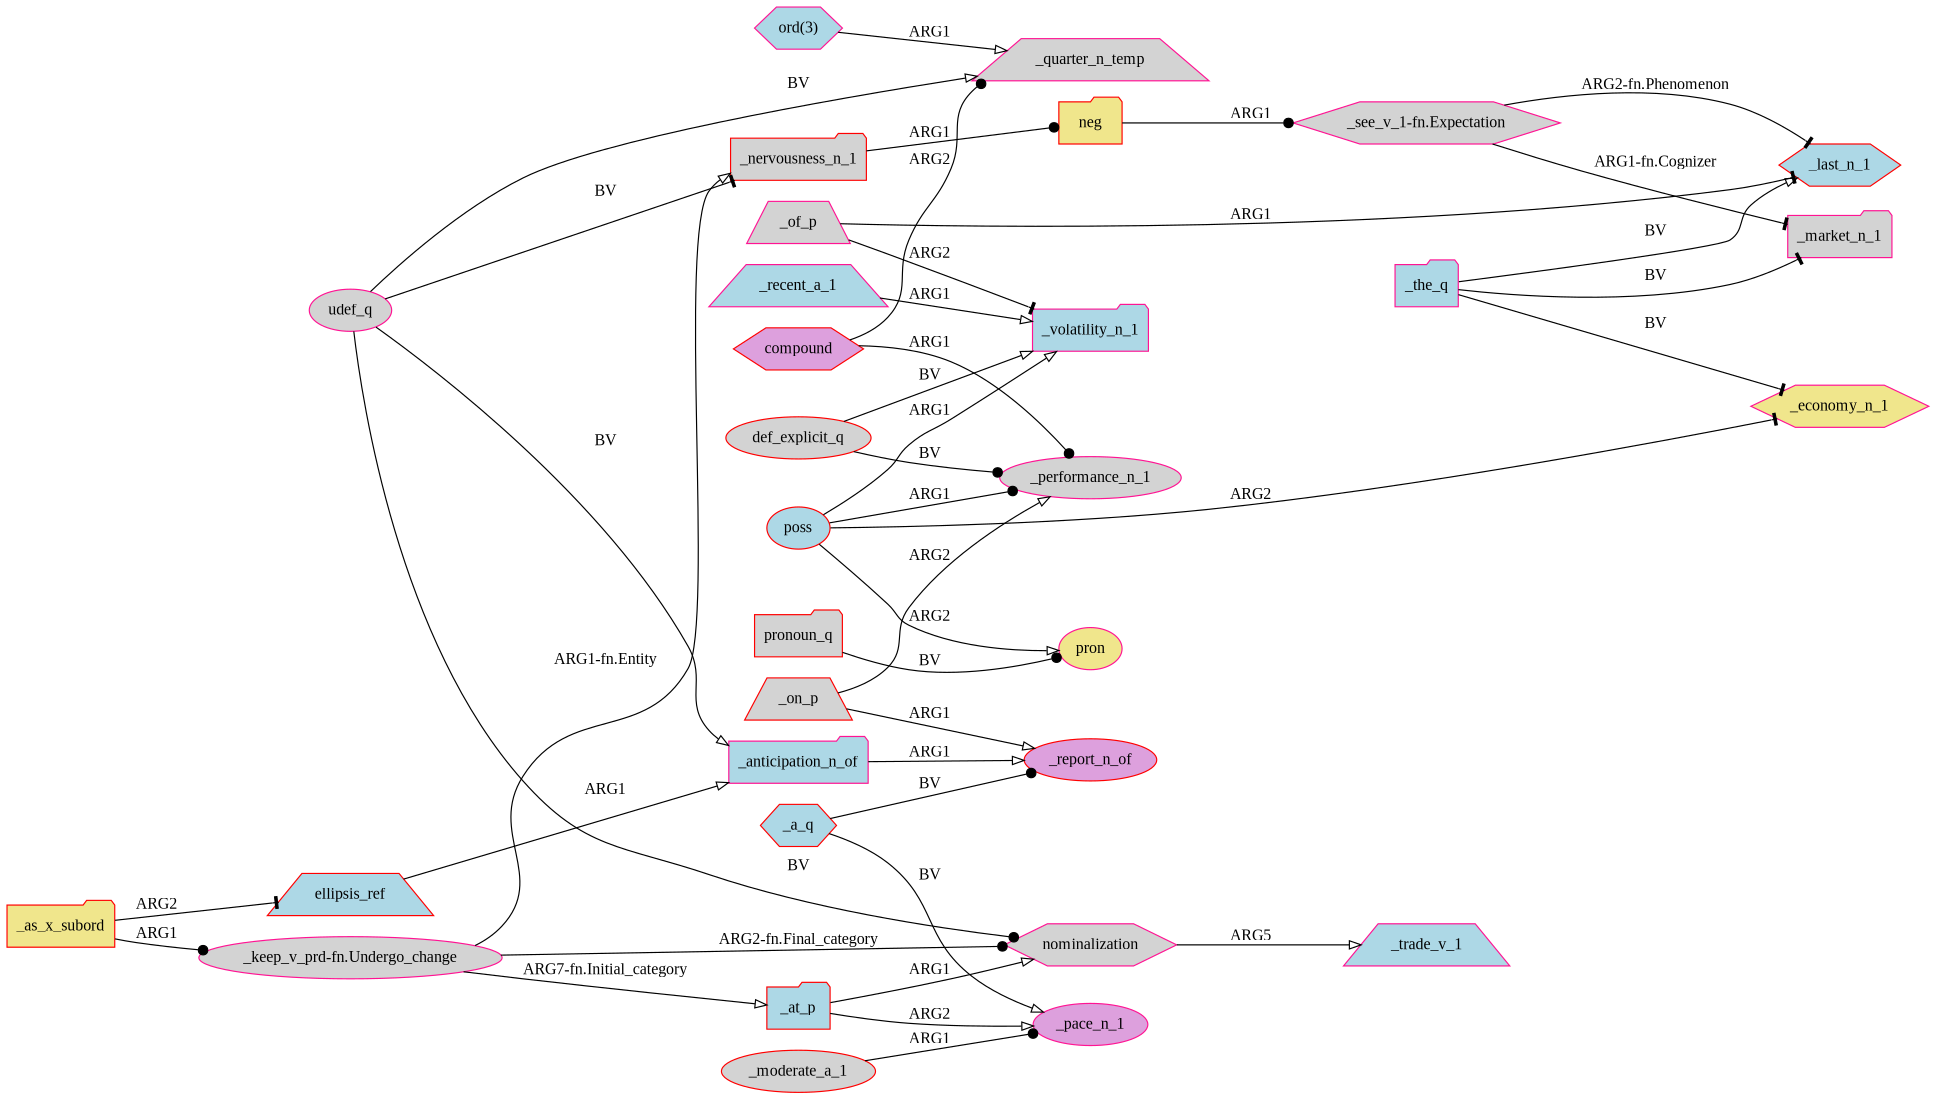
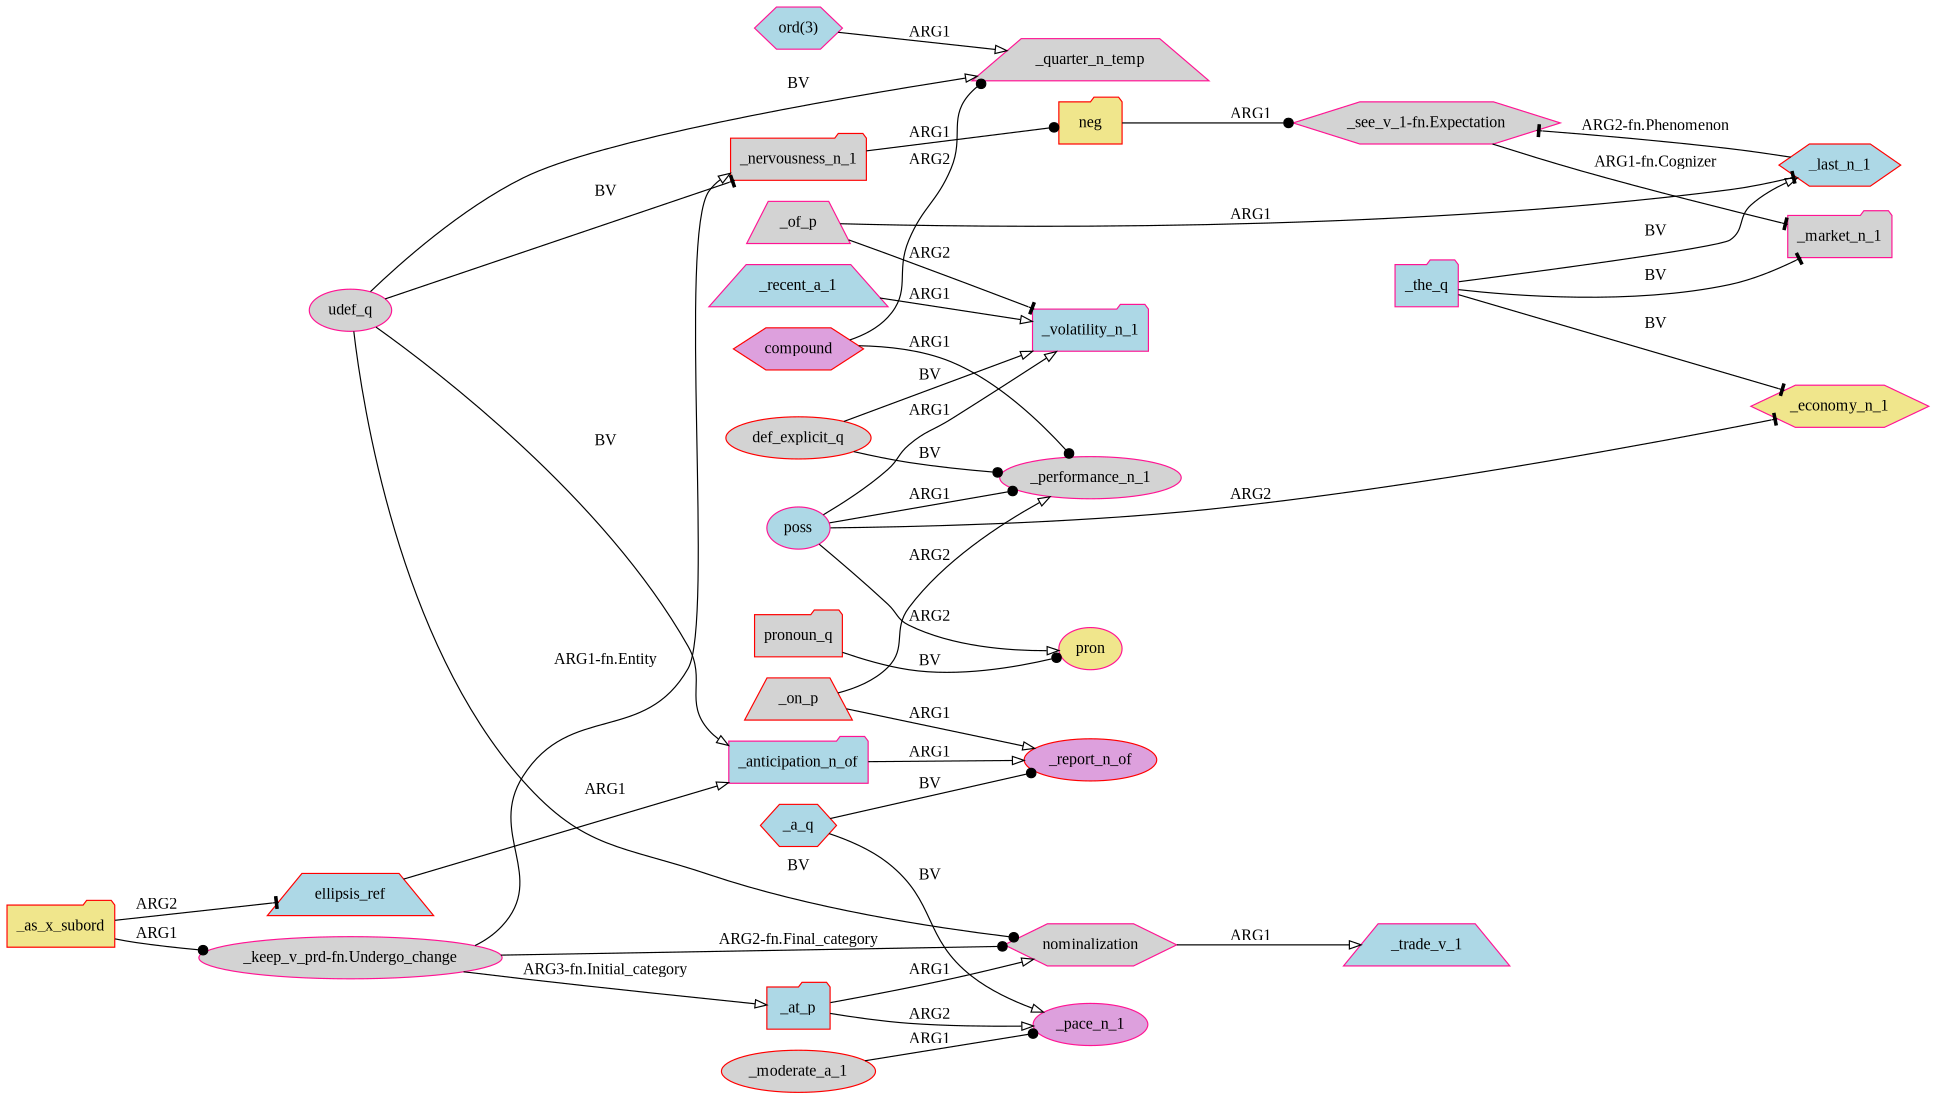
(1659, 94) -> (1667, 142)
(798, 528) -> (798, 528)
(1251, 936) -> (1251, 936)
(606, 970) -> (606, 970)
